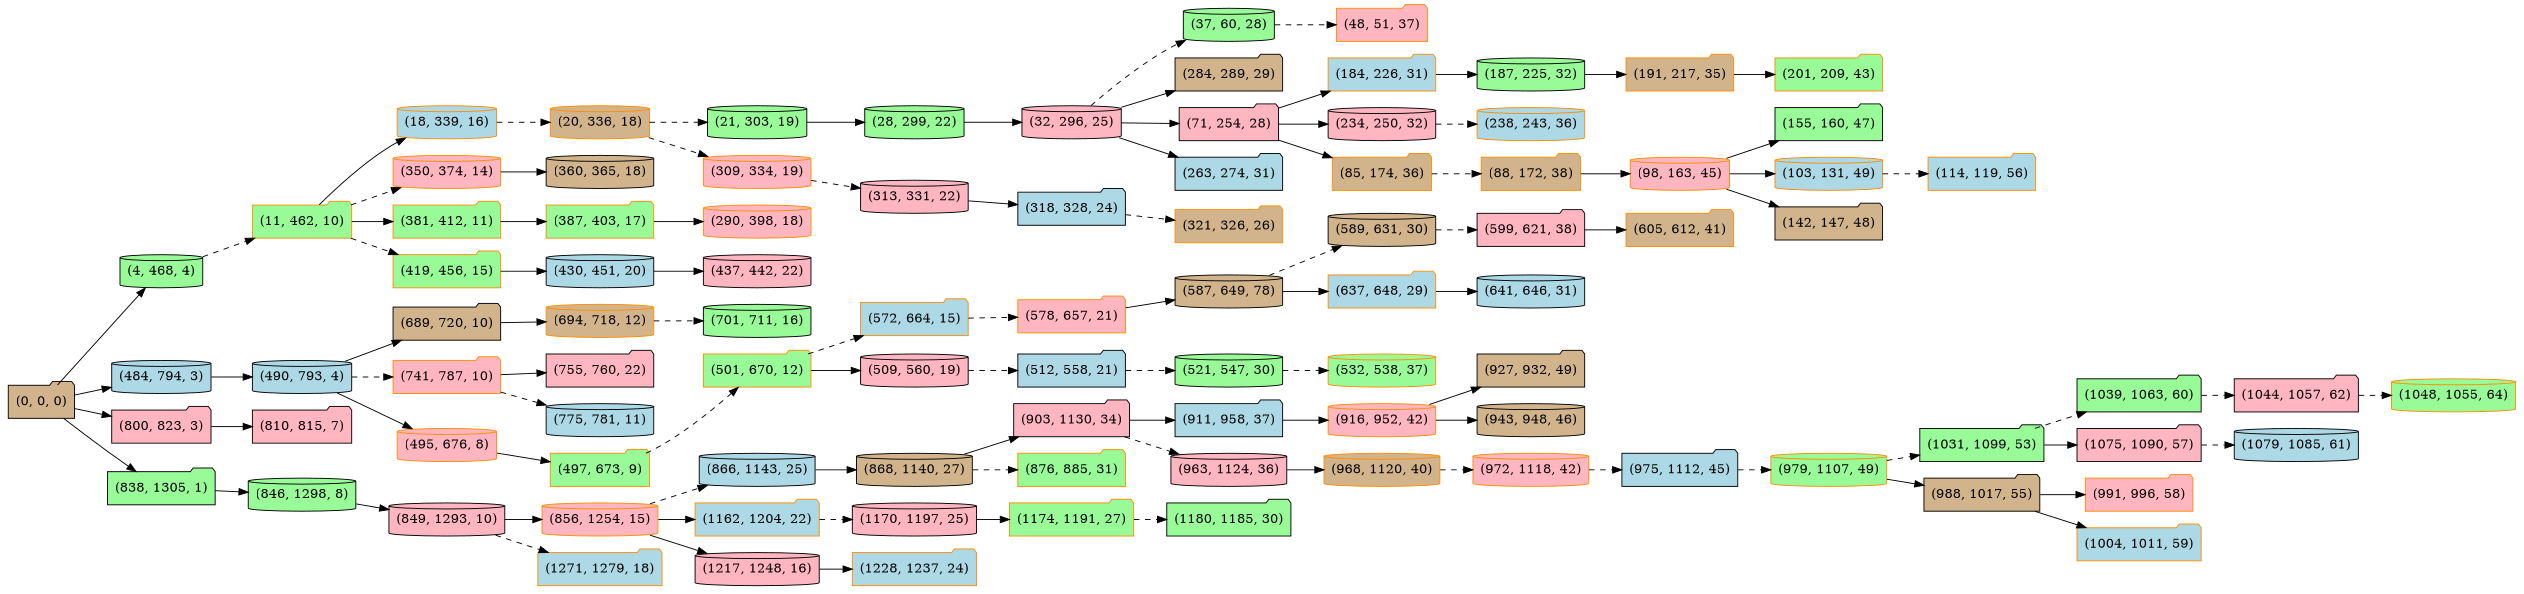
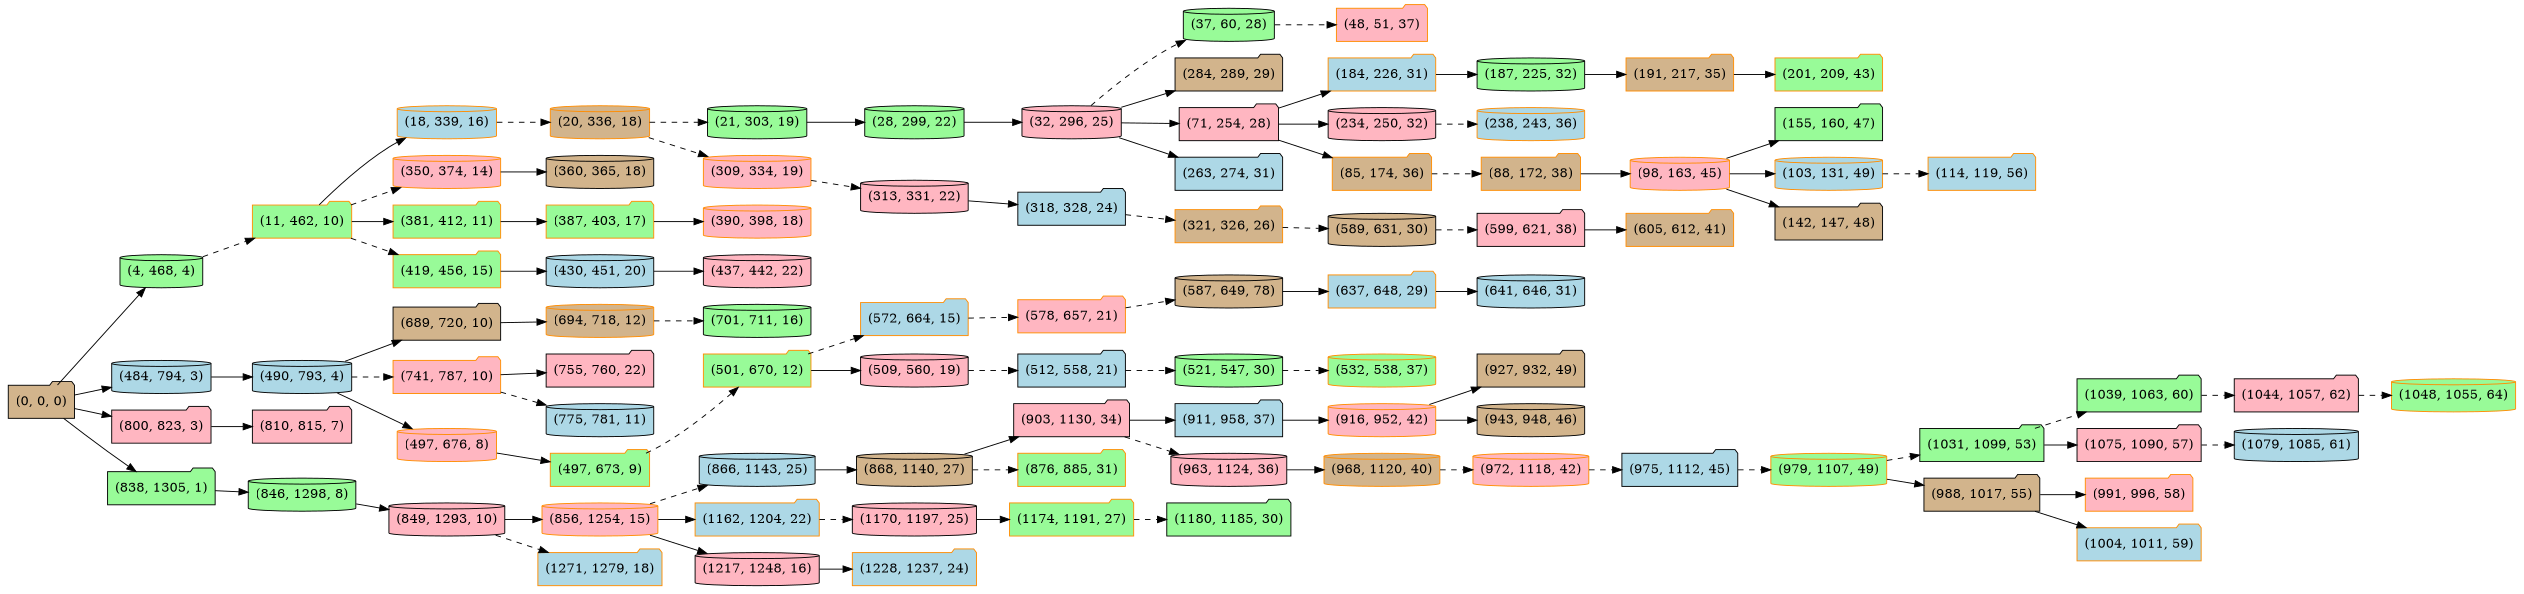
(757, 222) -> (757, 222)
(1301, 262) -> (1301, 228)
(1146, 305) -> (1146, 305)
(447, 445) -> (447, 445)
